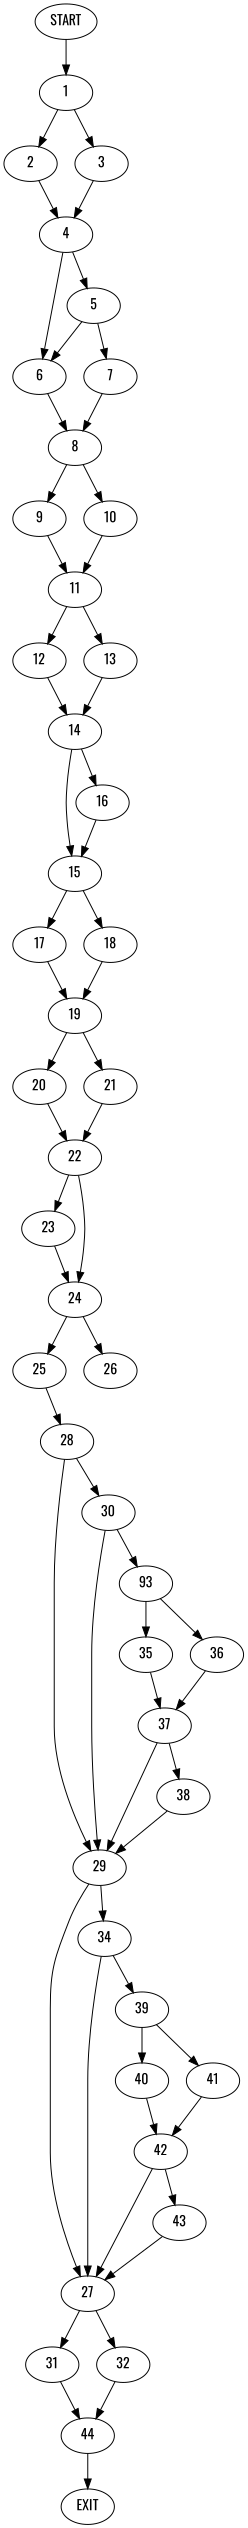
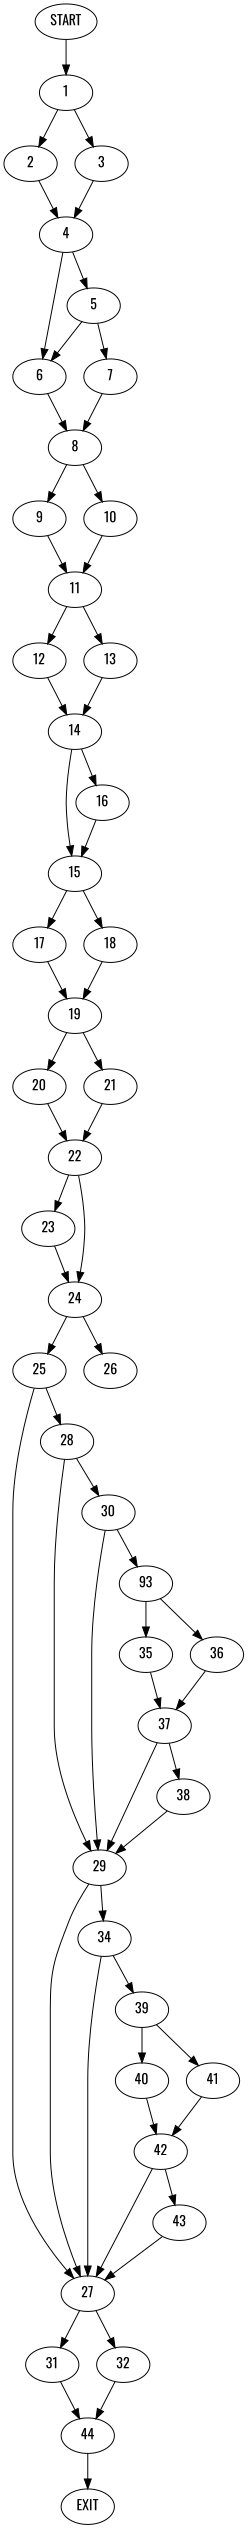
none -> (13, 1836)
